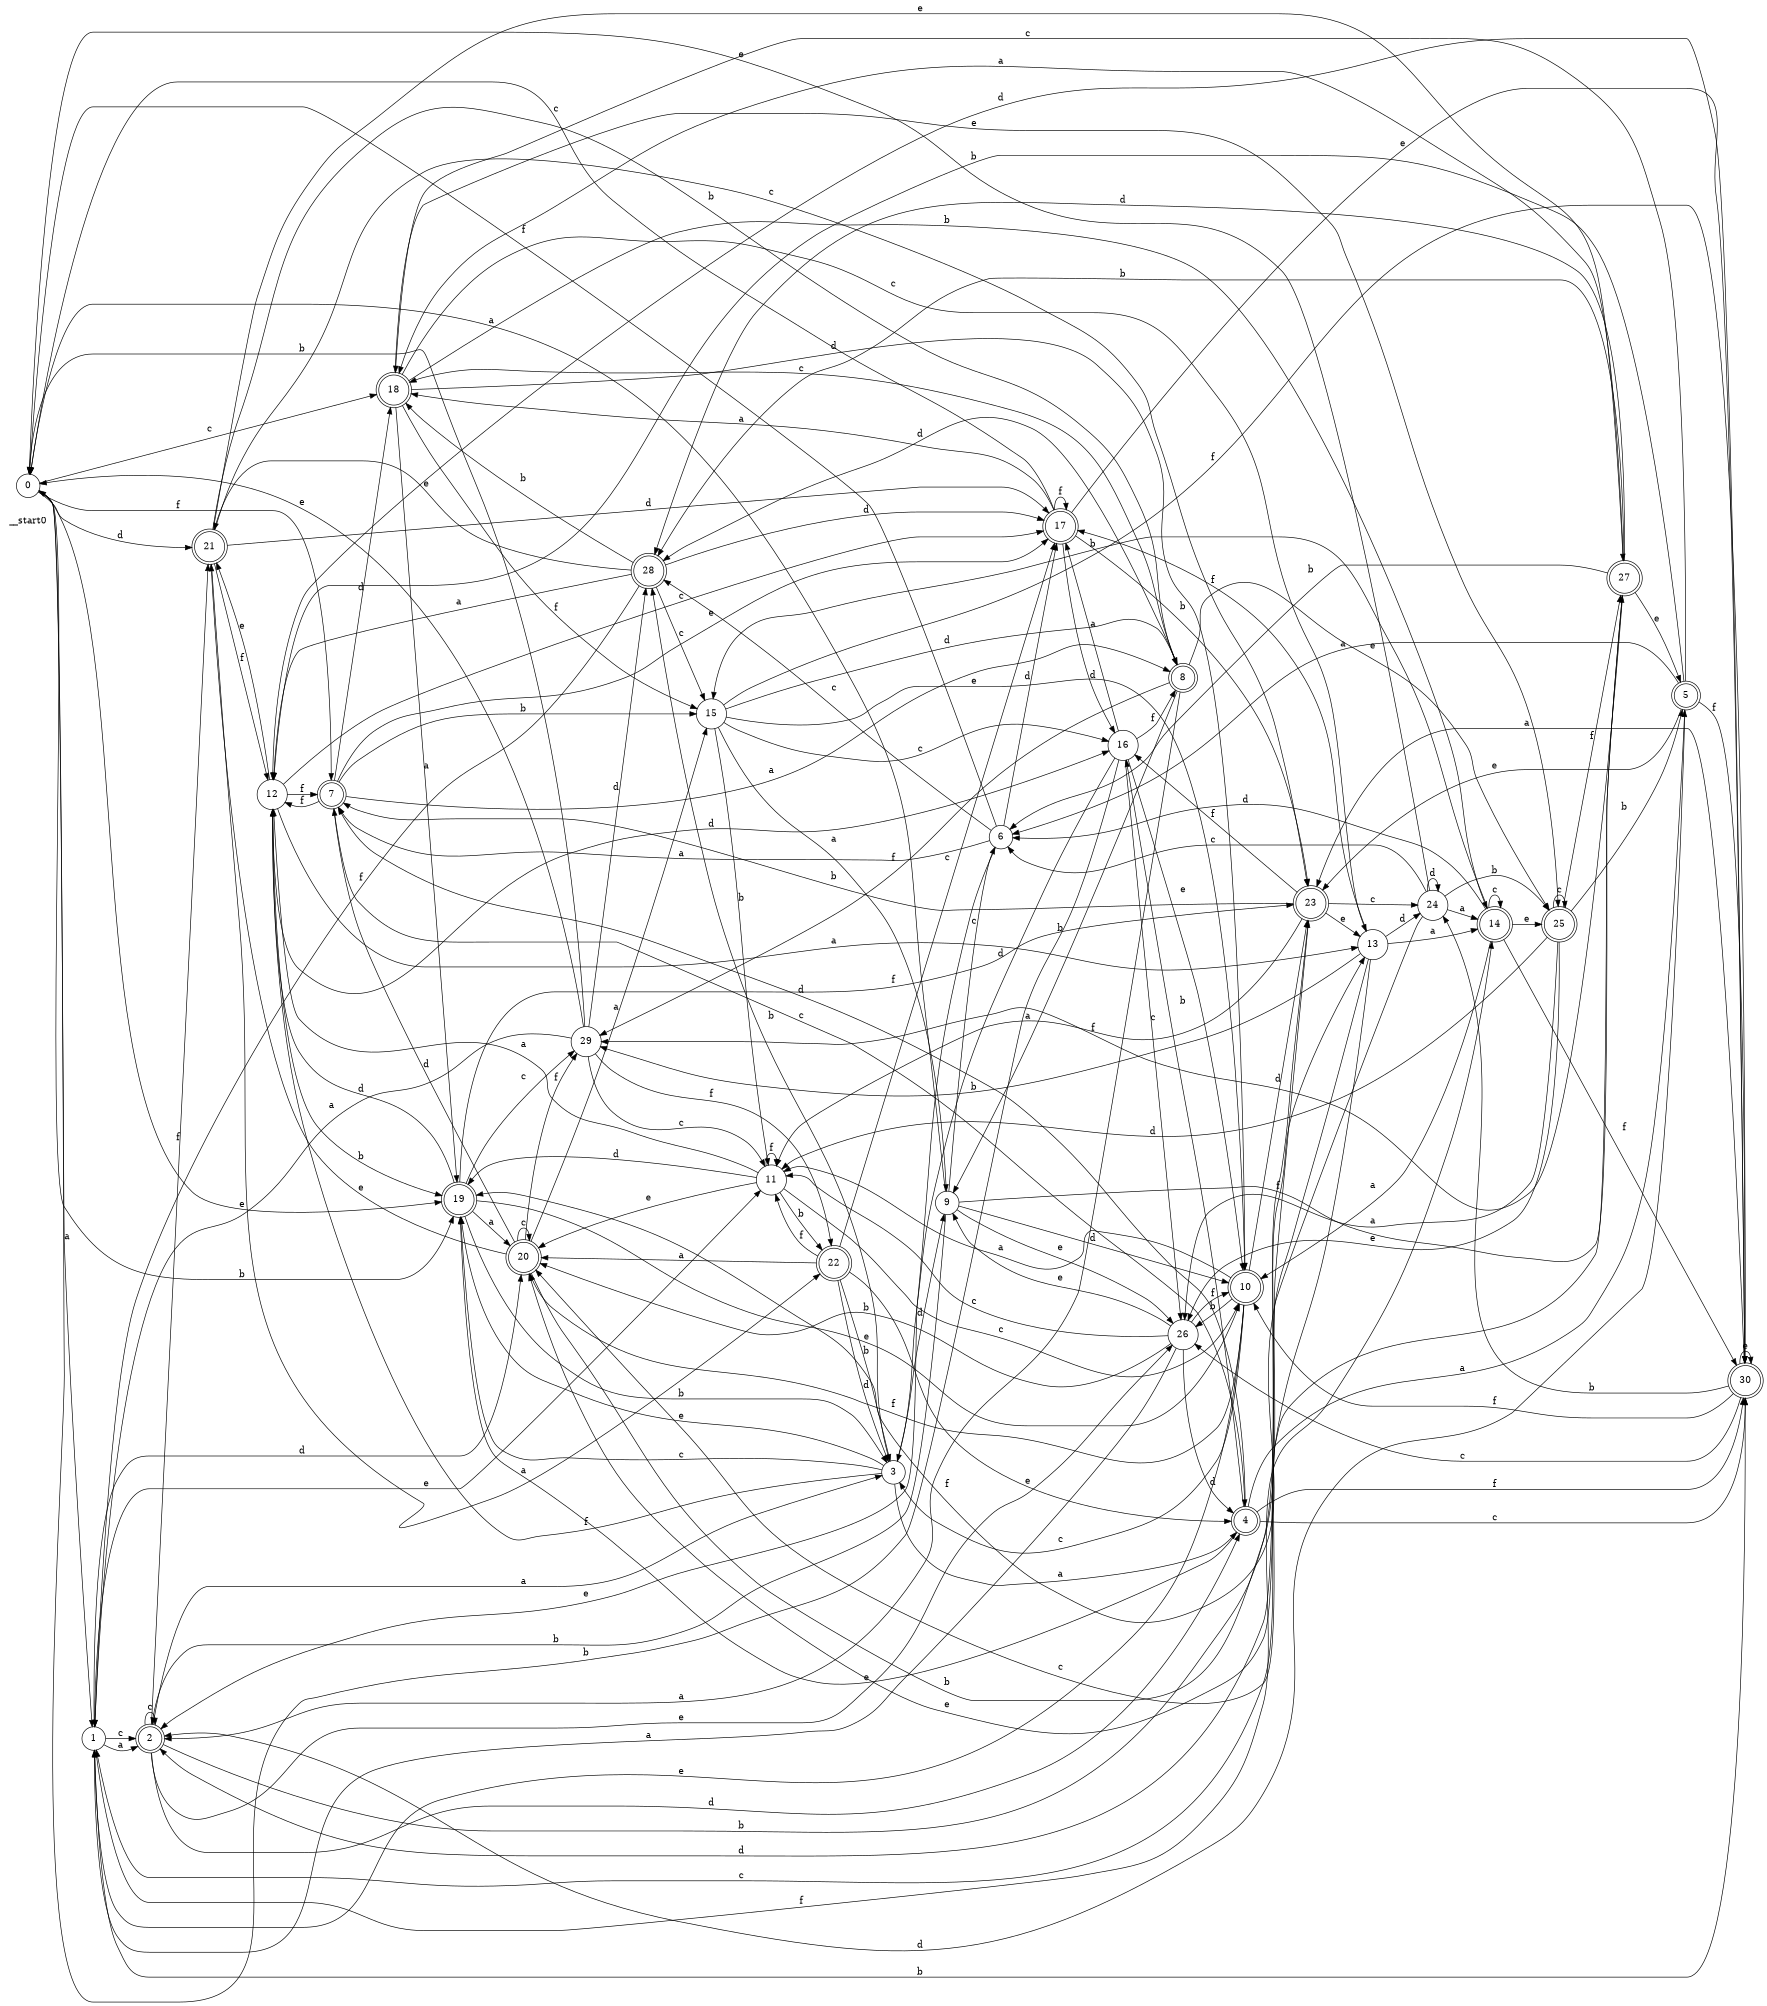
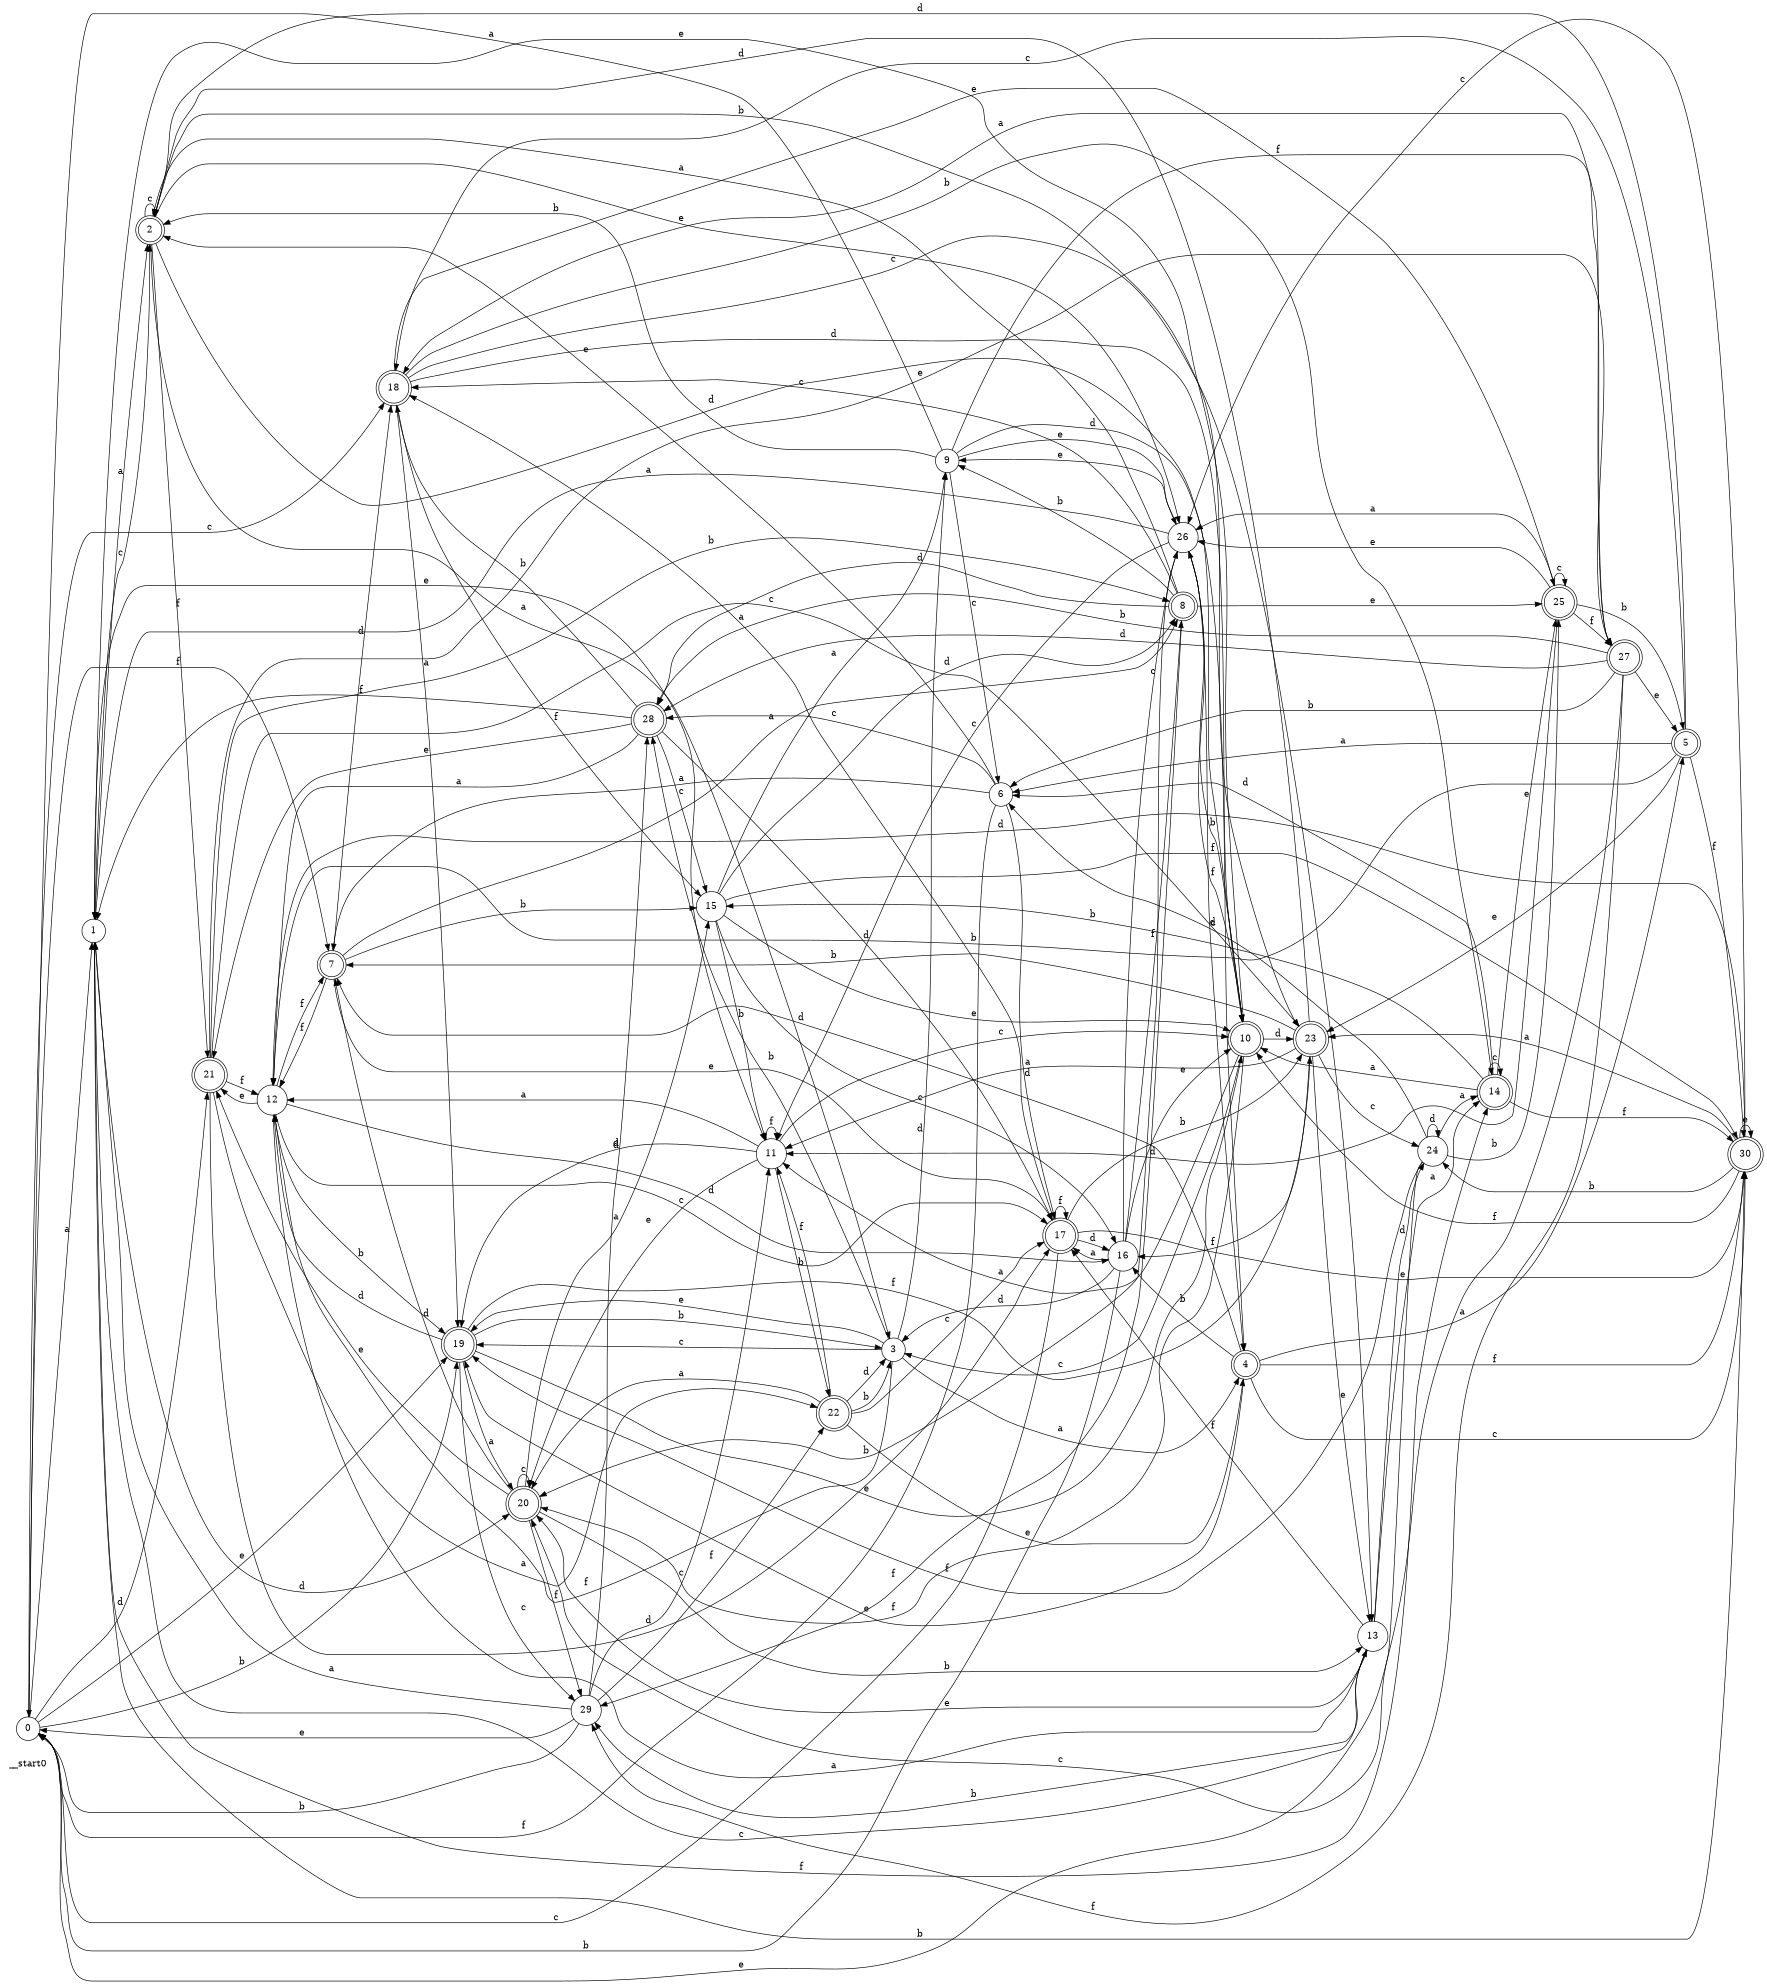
(828, 1033) -> none
